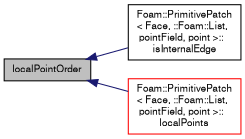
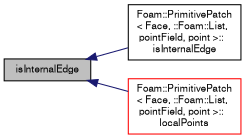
(47, 70) -> (47, 70)
